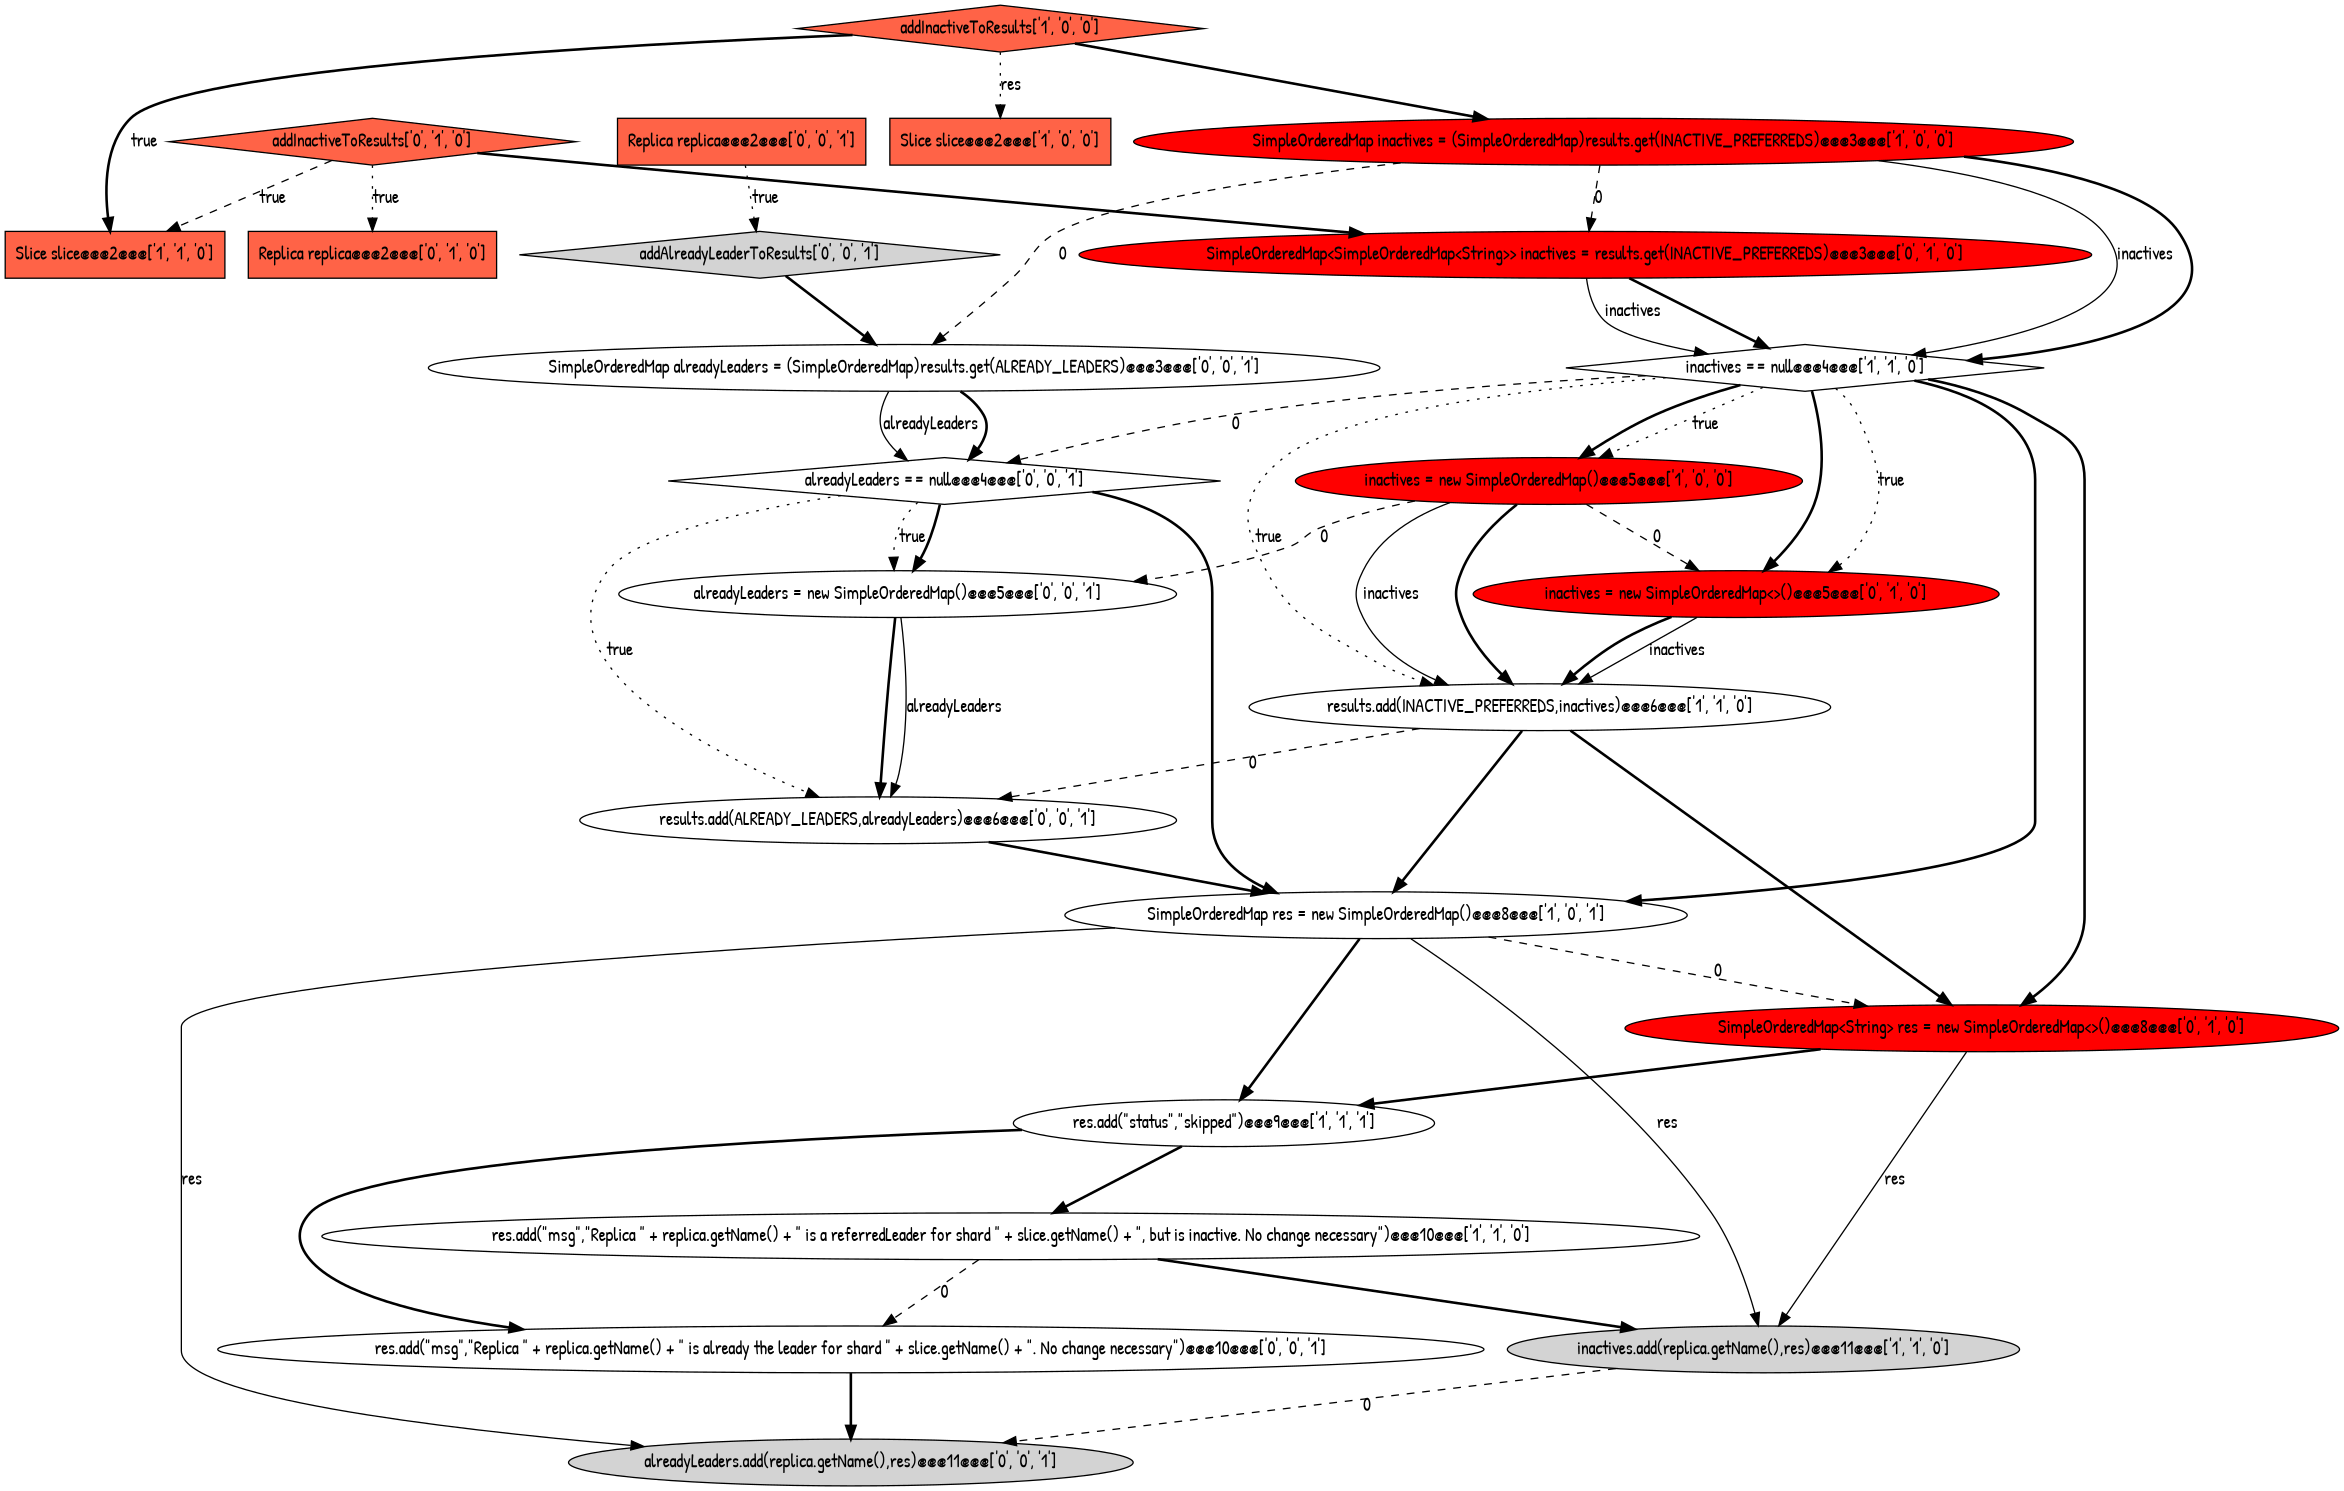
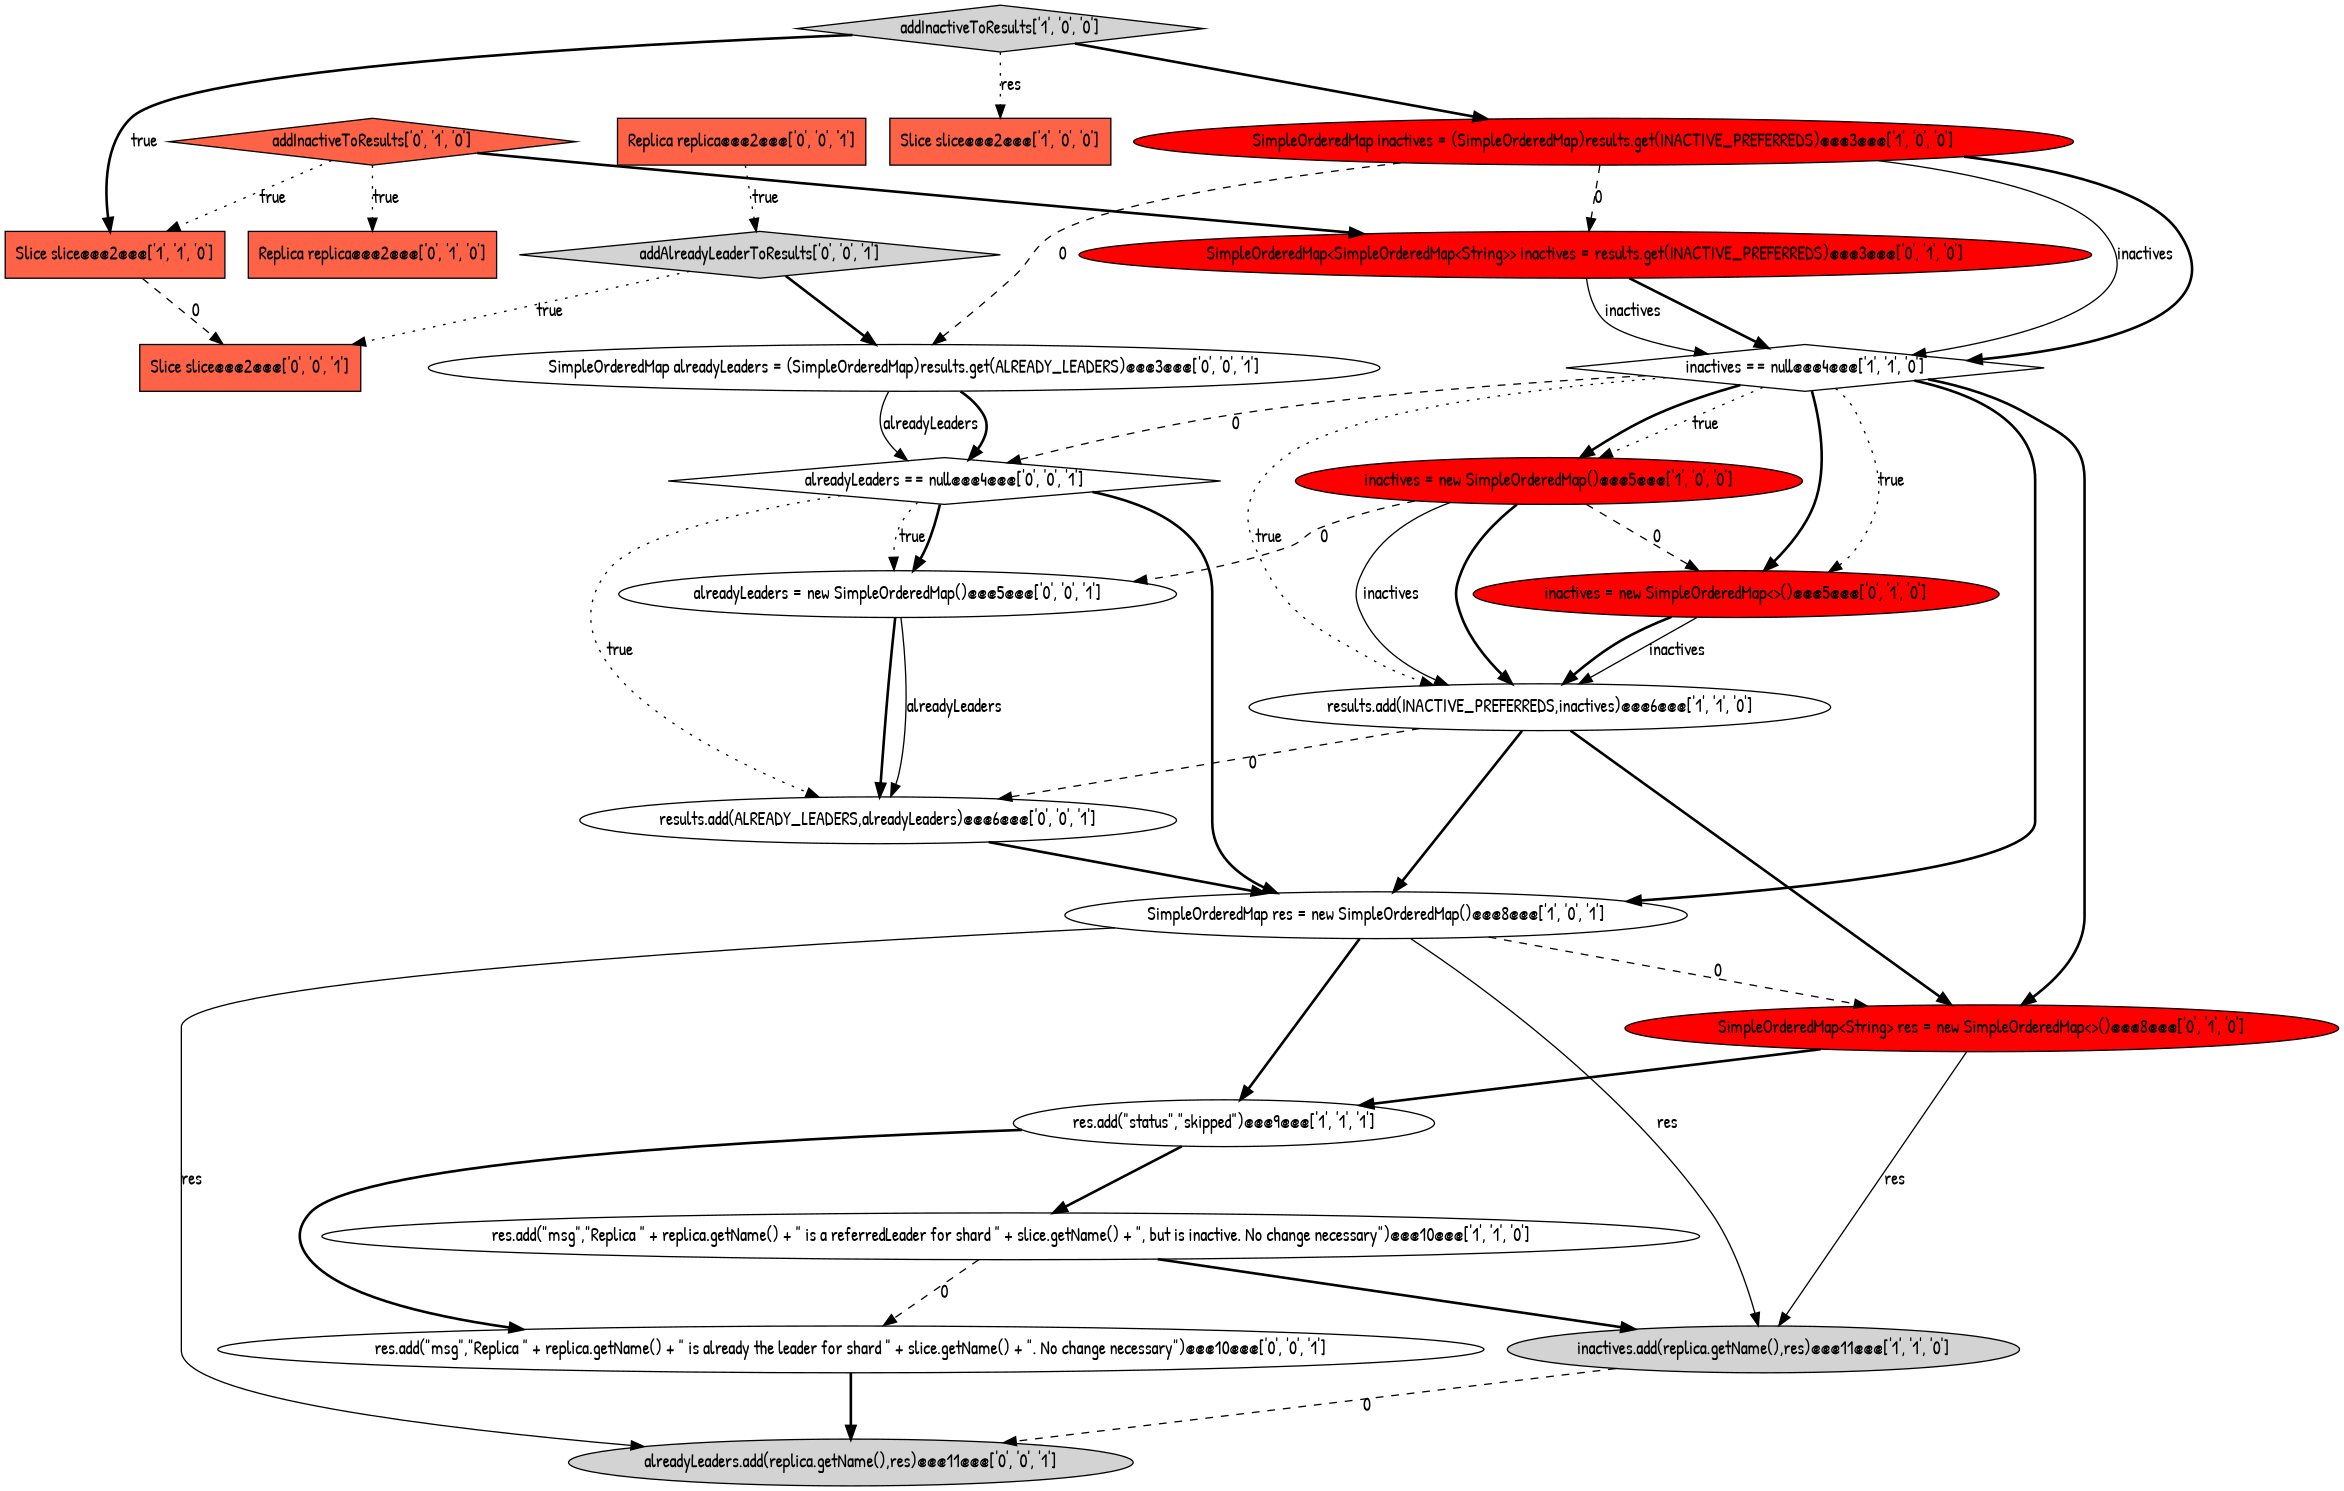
(1000, 29) -> (1000, 29)
(255, 193) -> (255, 193)
none -> (250, 368)
